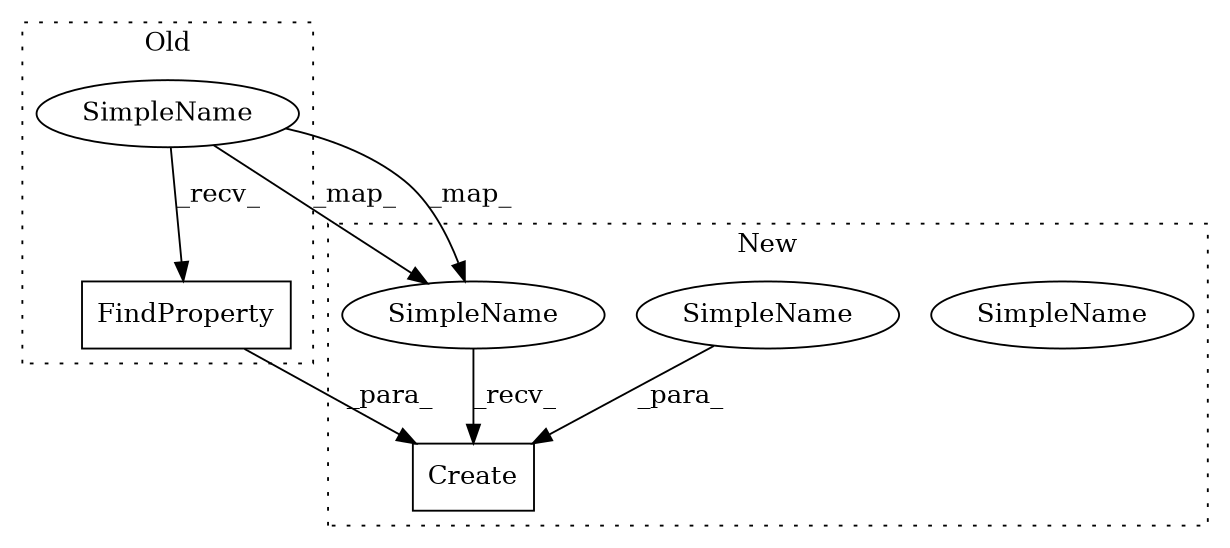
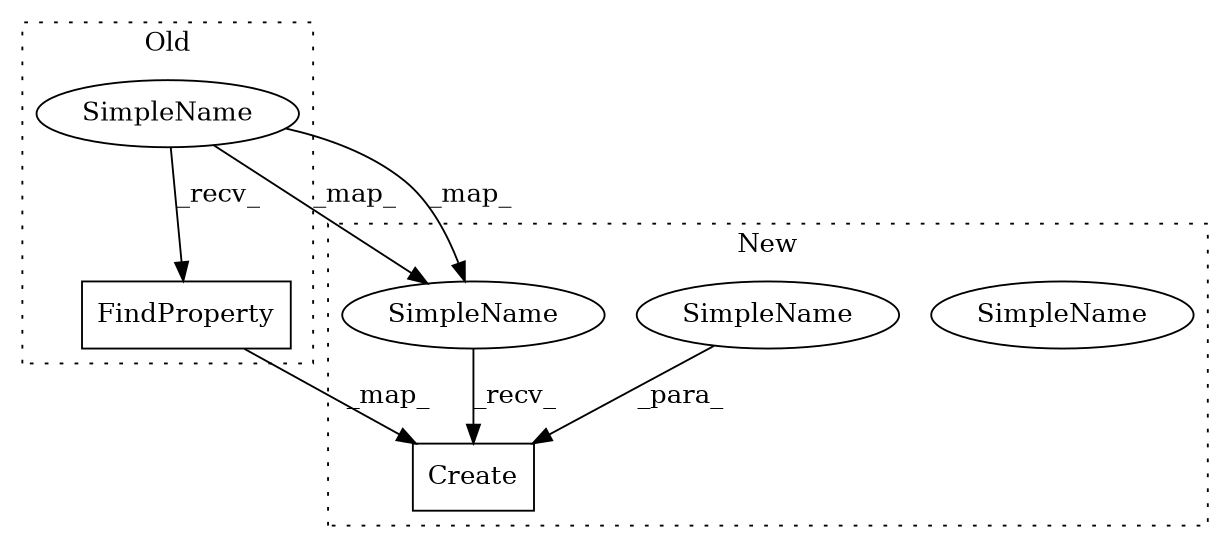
(390, 396) -> (389, 396)
